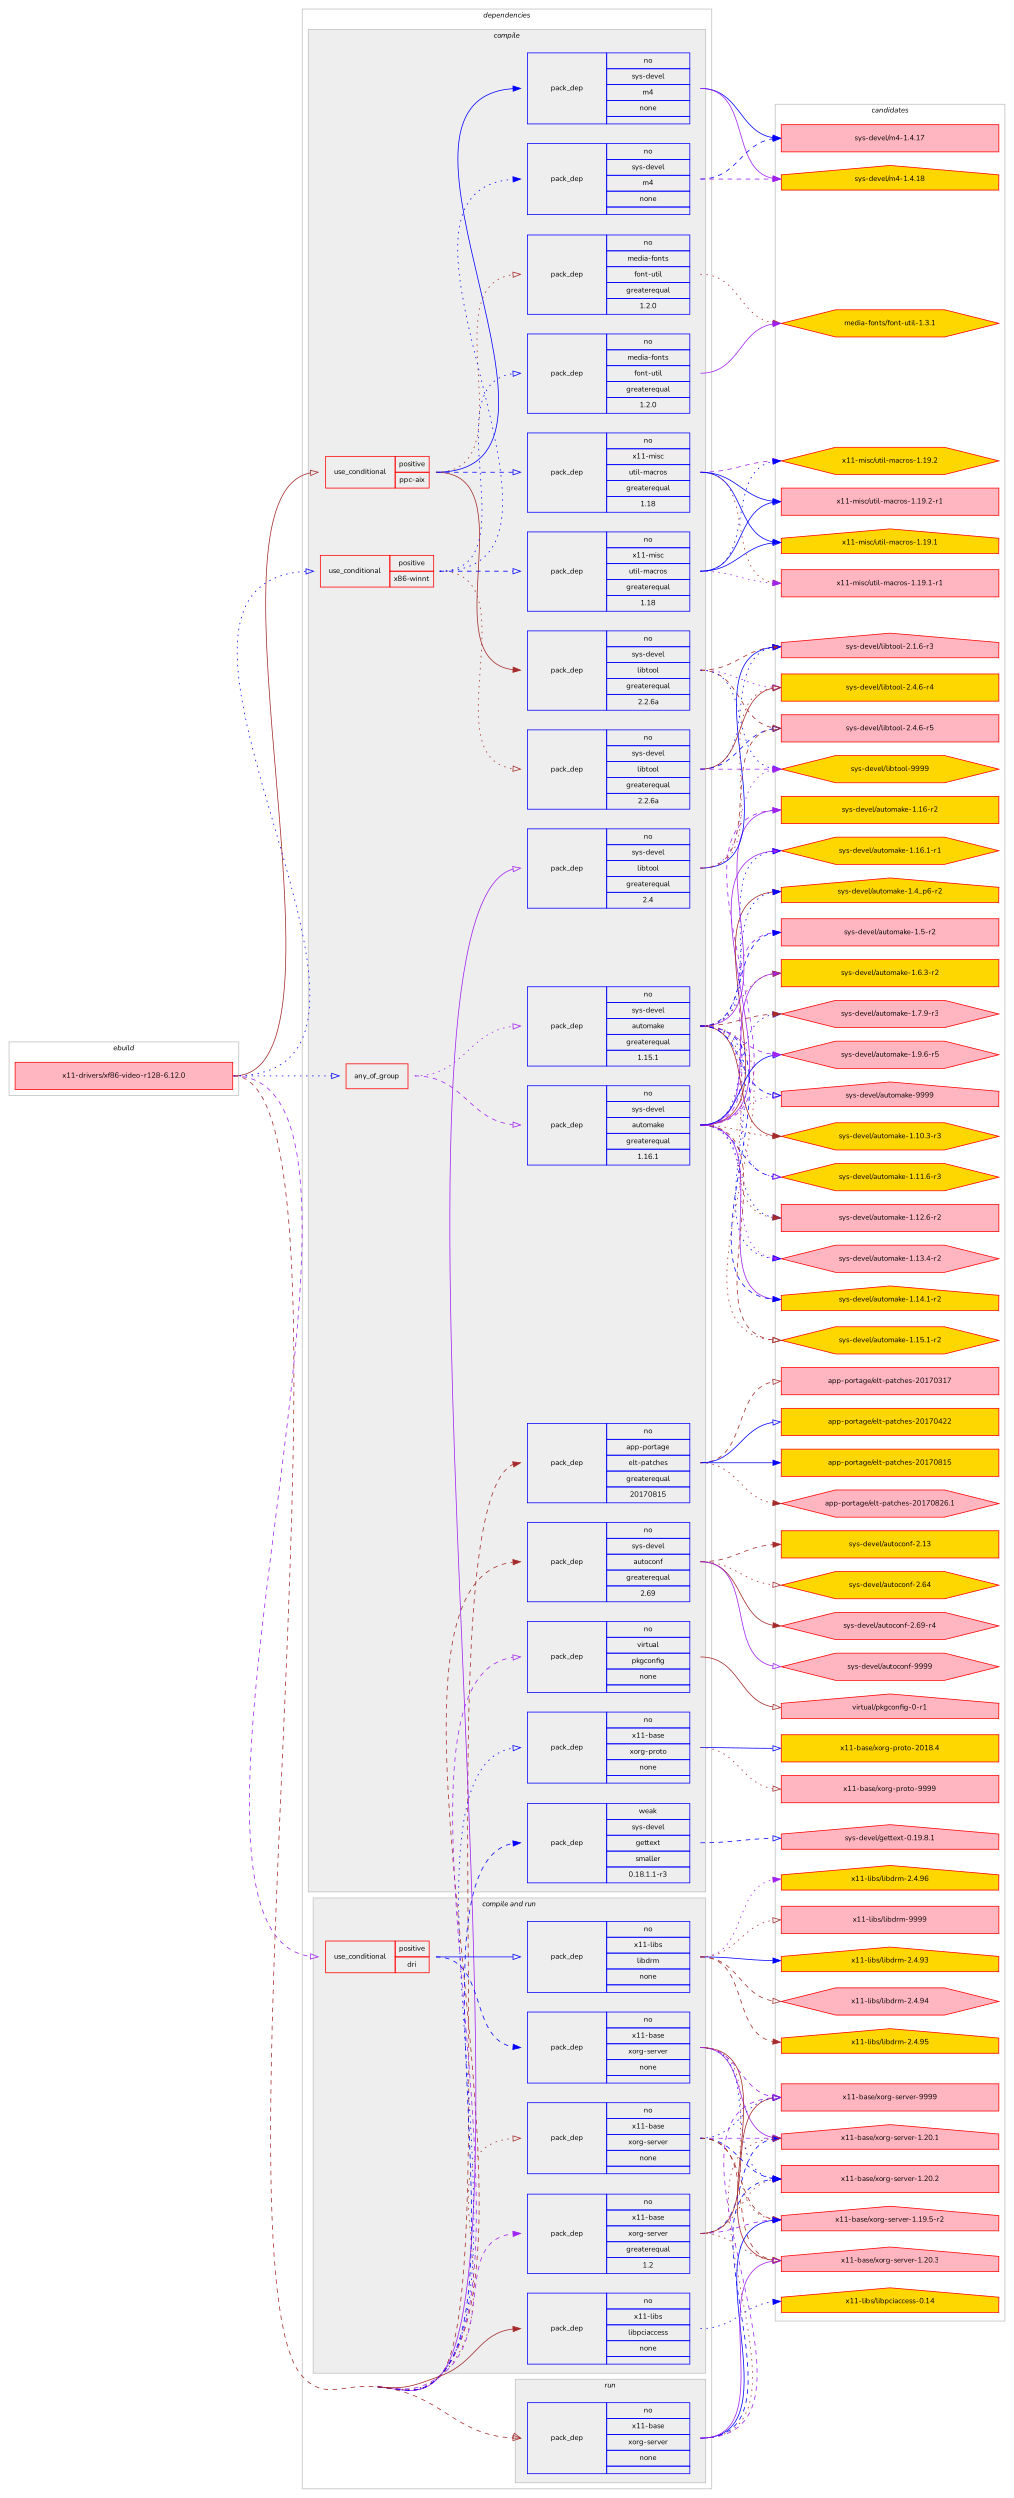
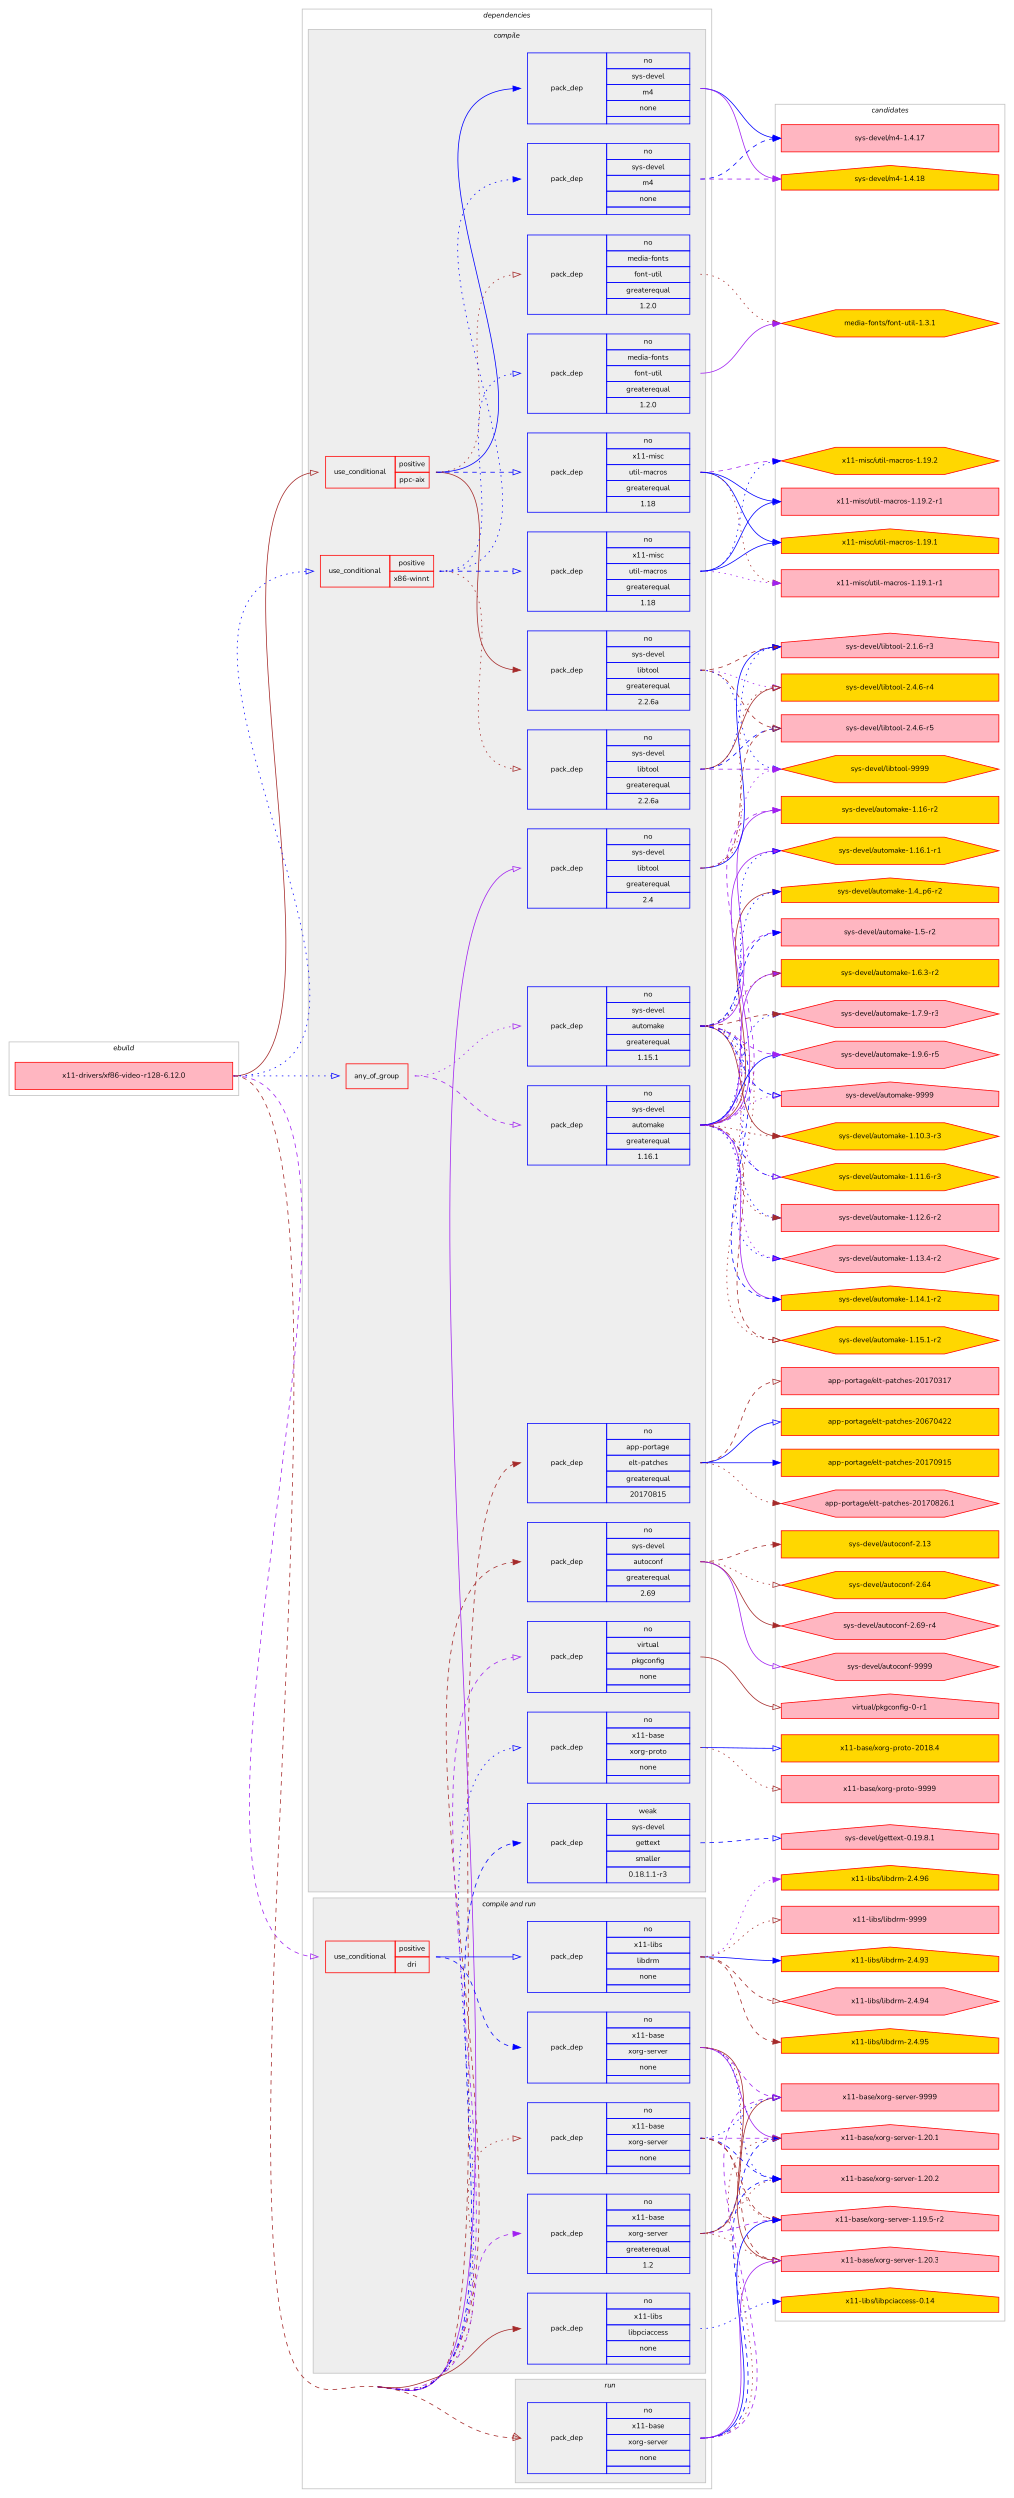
(890, 1422) -> (890, 1422)
(890, 1463) -> (890, 1463)
